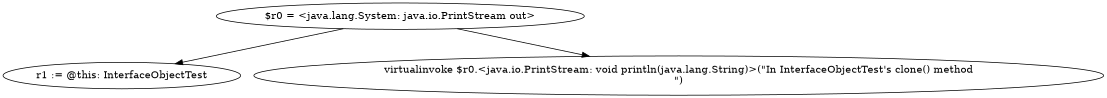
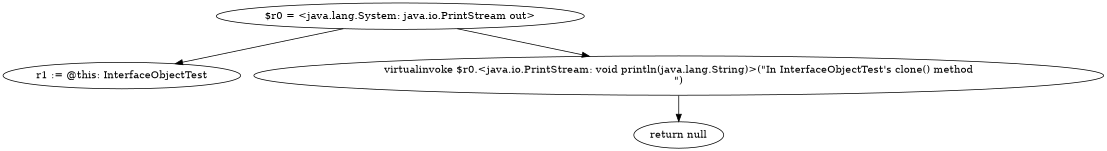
none -> (679, 135)
